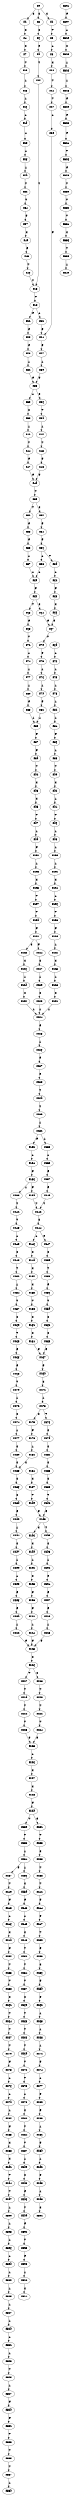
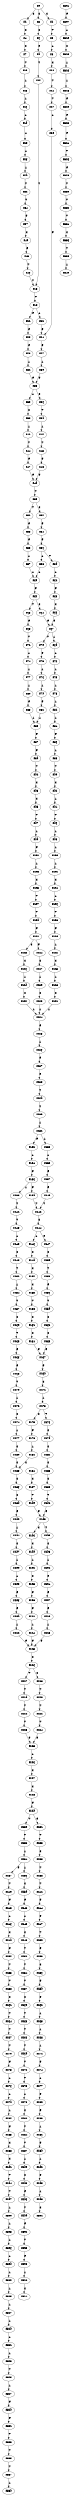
none -> (53, 636)
